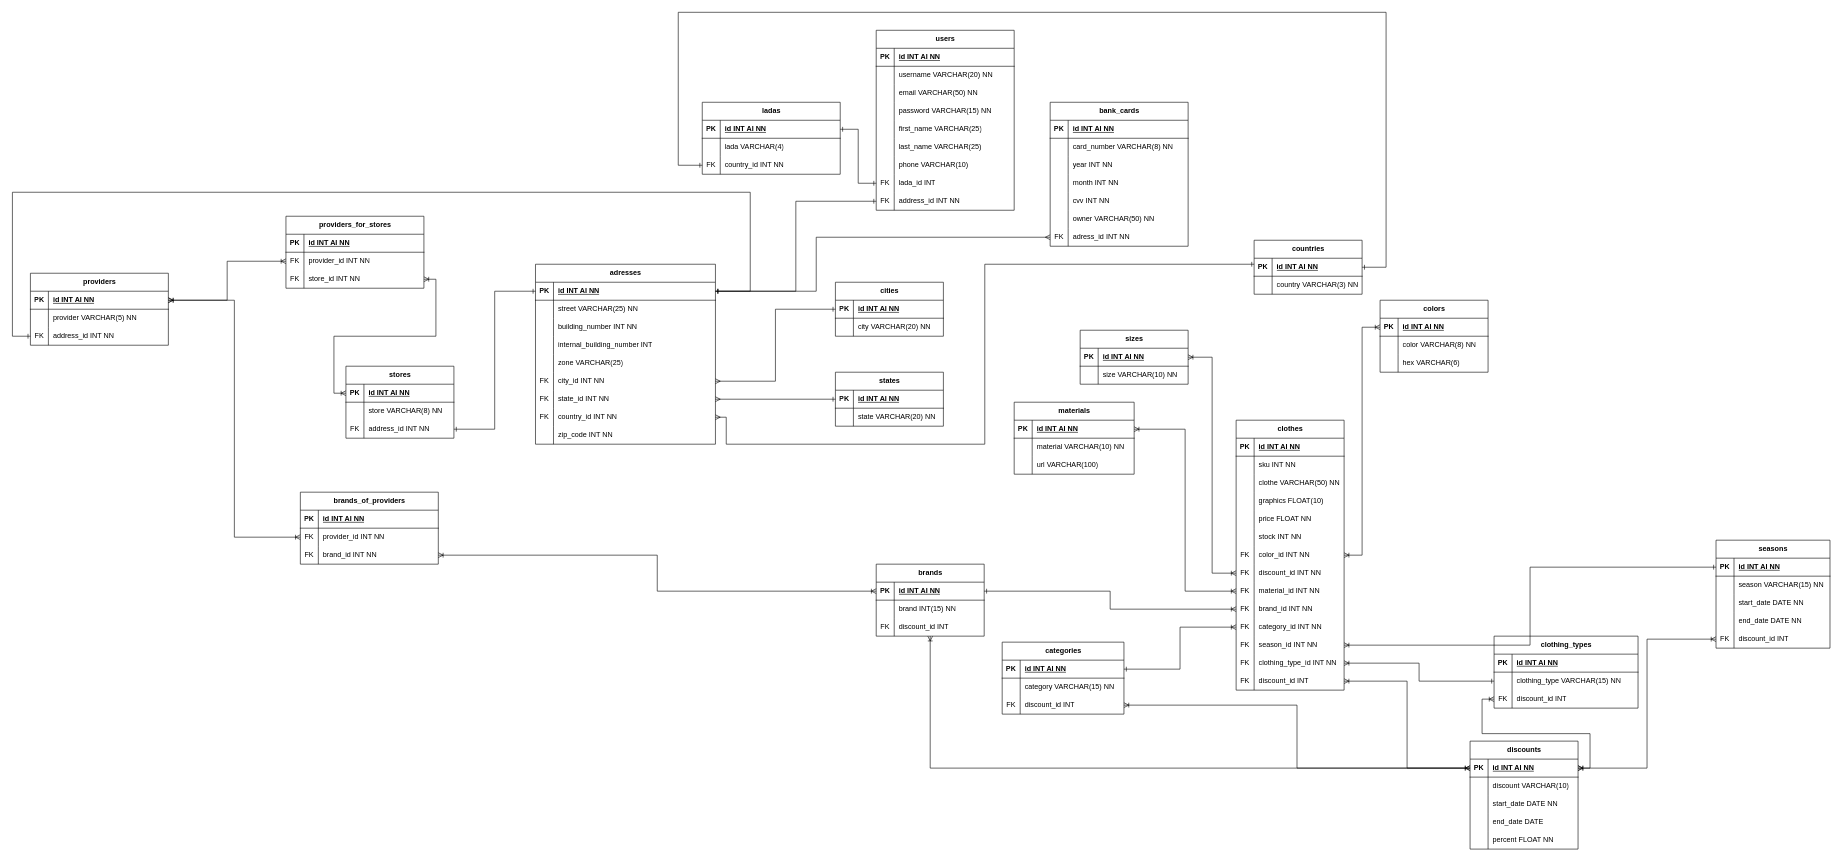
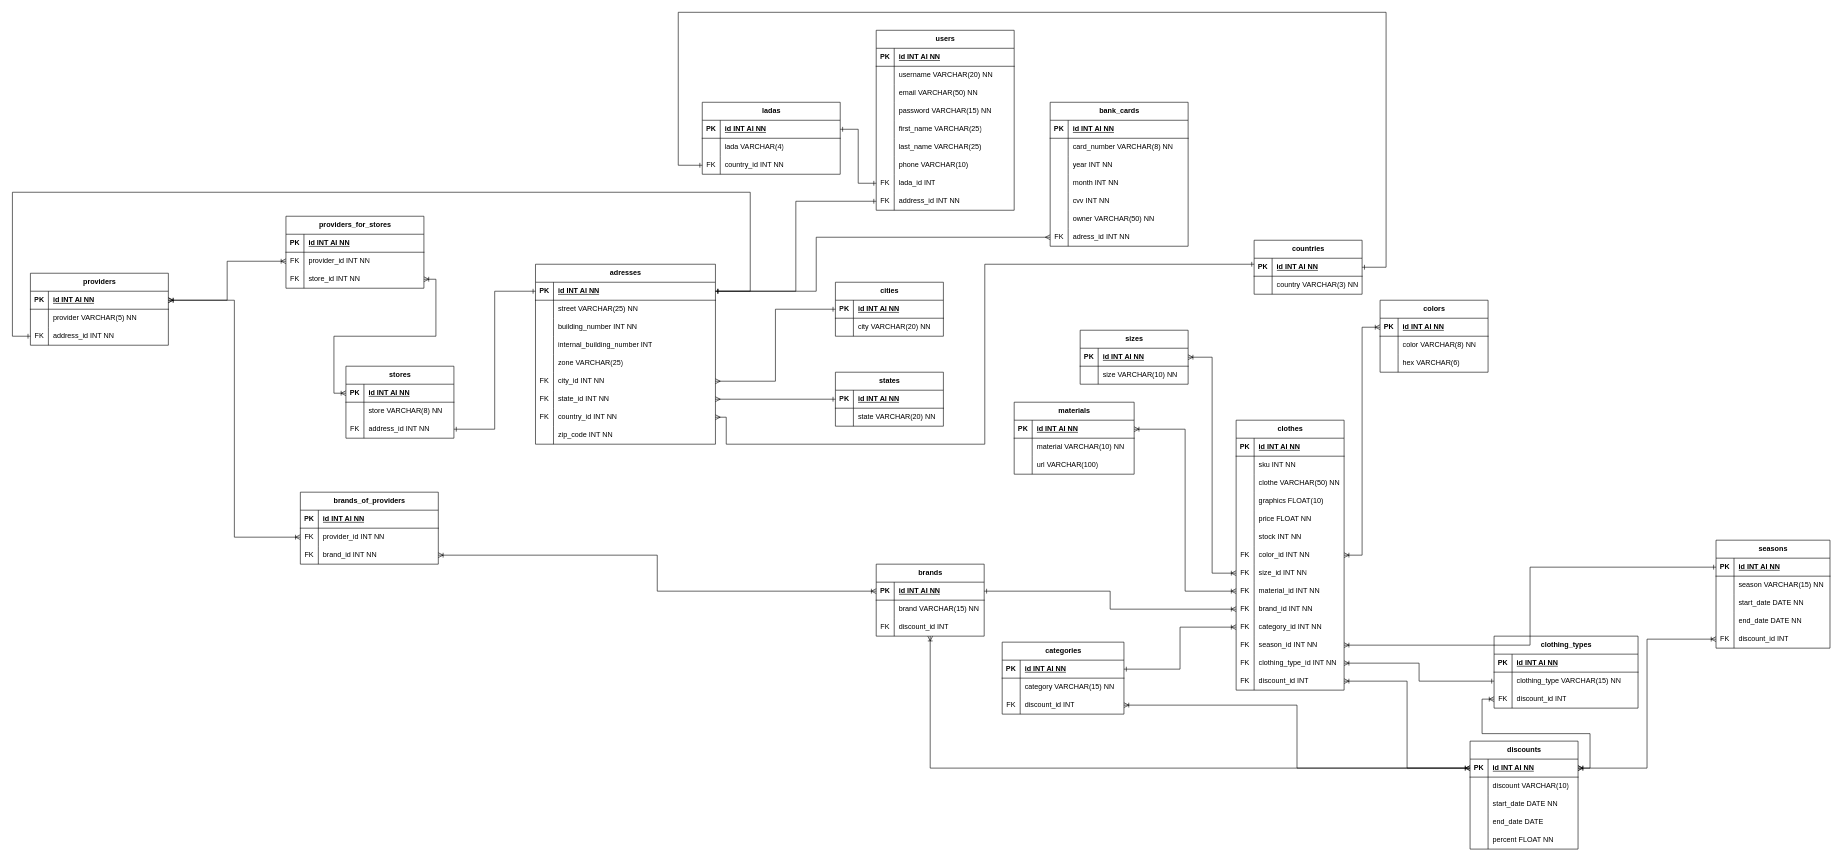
(1292, 573) -> (1284, 573)
(929, 609) -> (938, 609)
